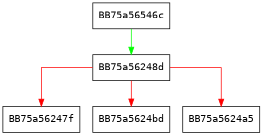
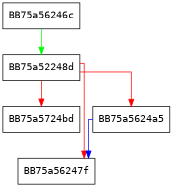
(131, 16) -> (41, 16)
(131, 68) -> (41, 68)
(131, 119) -> (41, 119)
none -> (88, 133)
